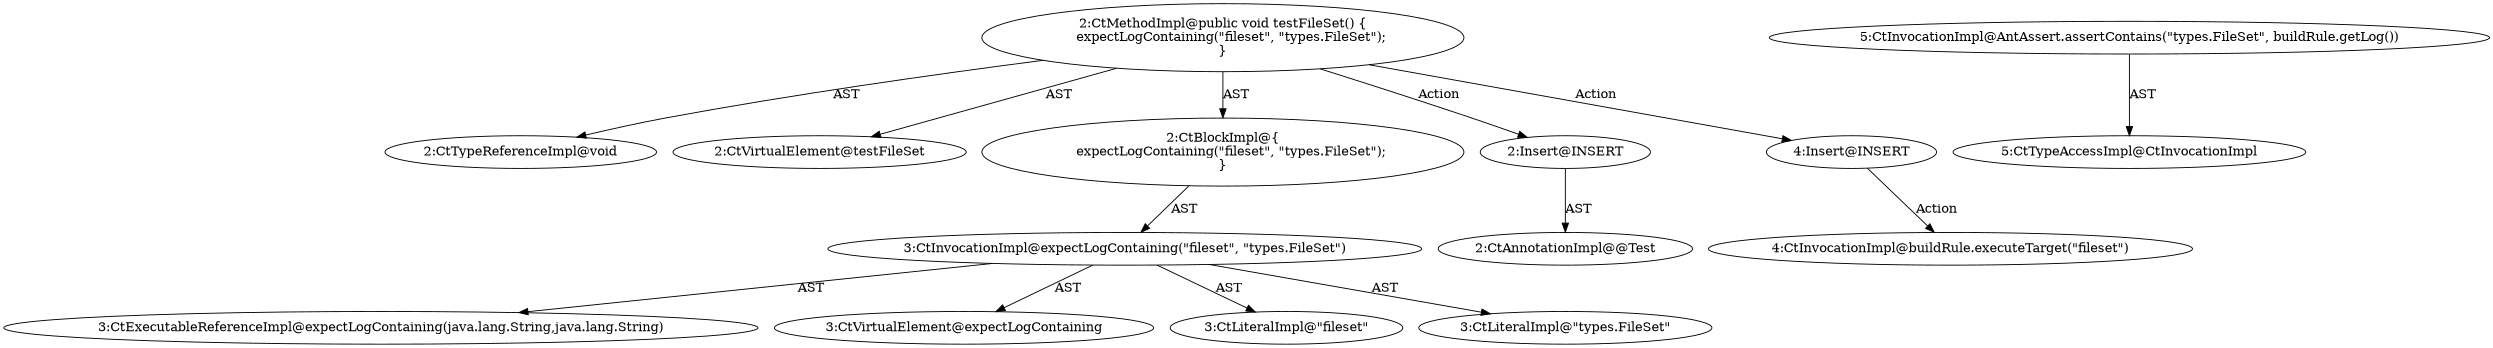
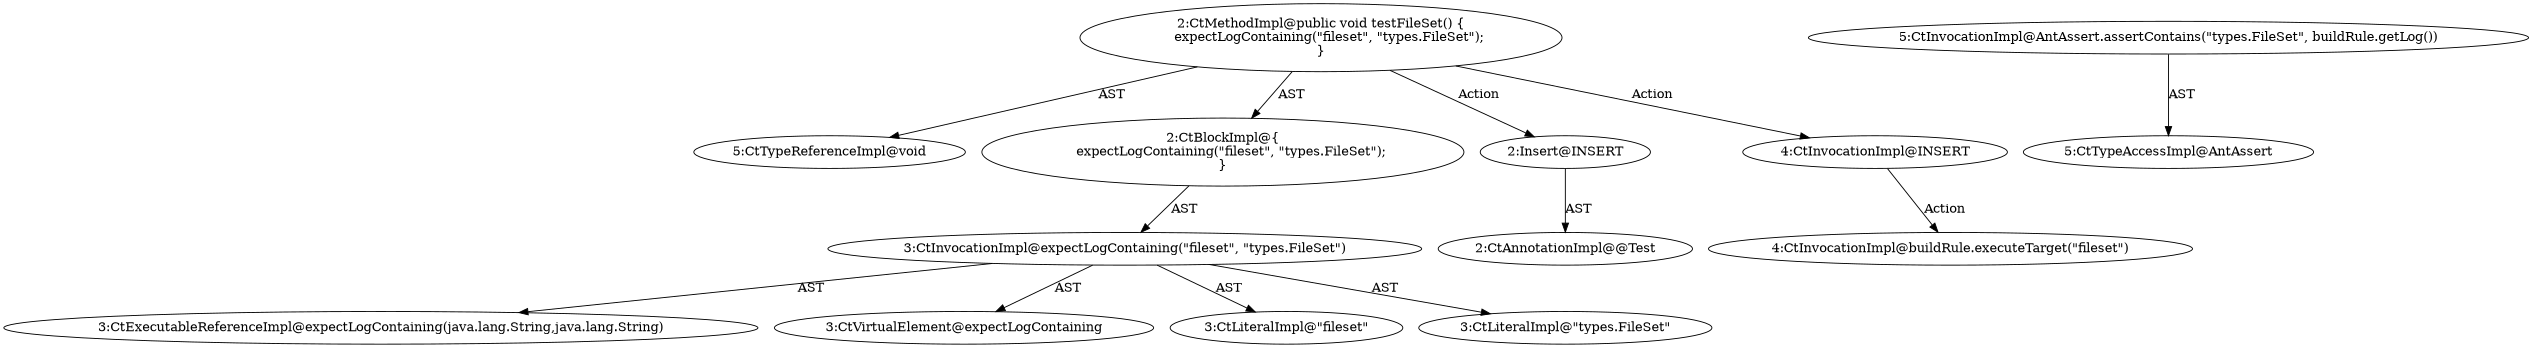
(521, 152) -> (830, 152)
(820, 152) -> none
(1851, 152) -> (1875, 152)
(2129, 152) -> (2168, 152)
